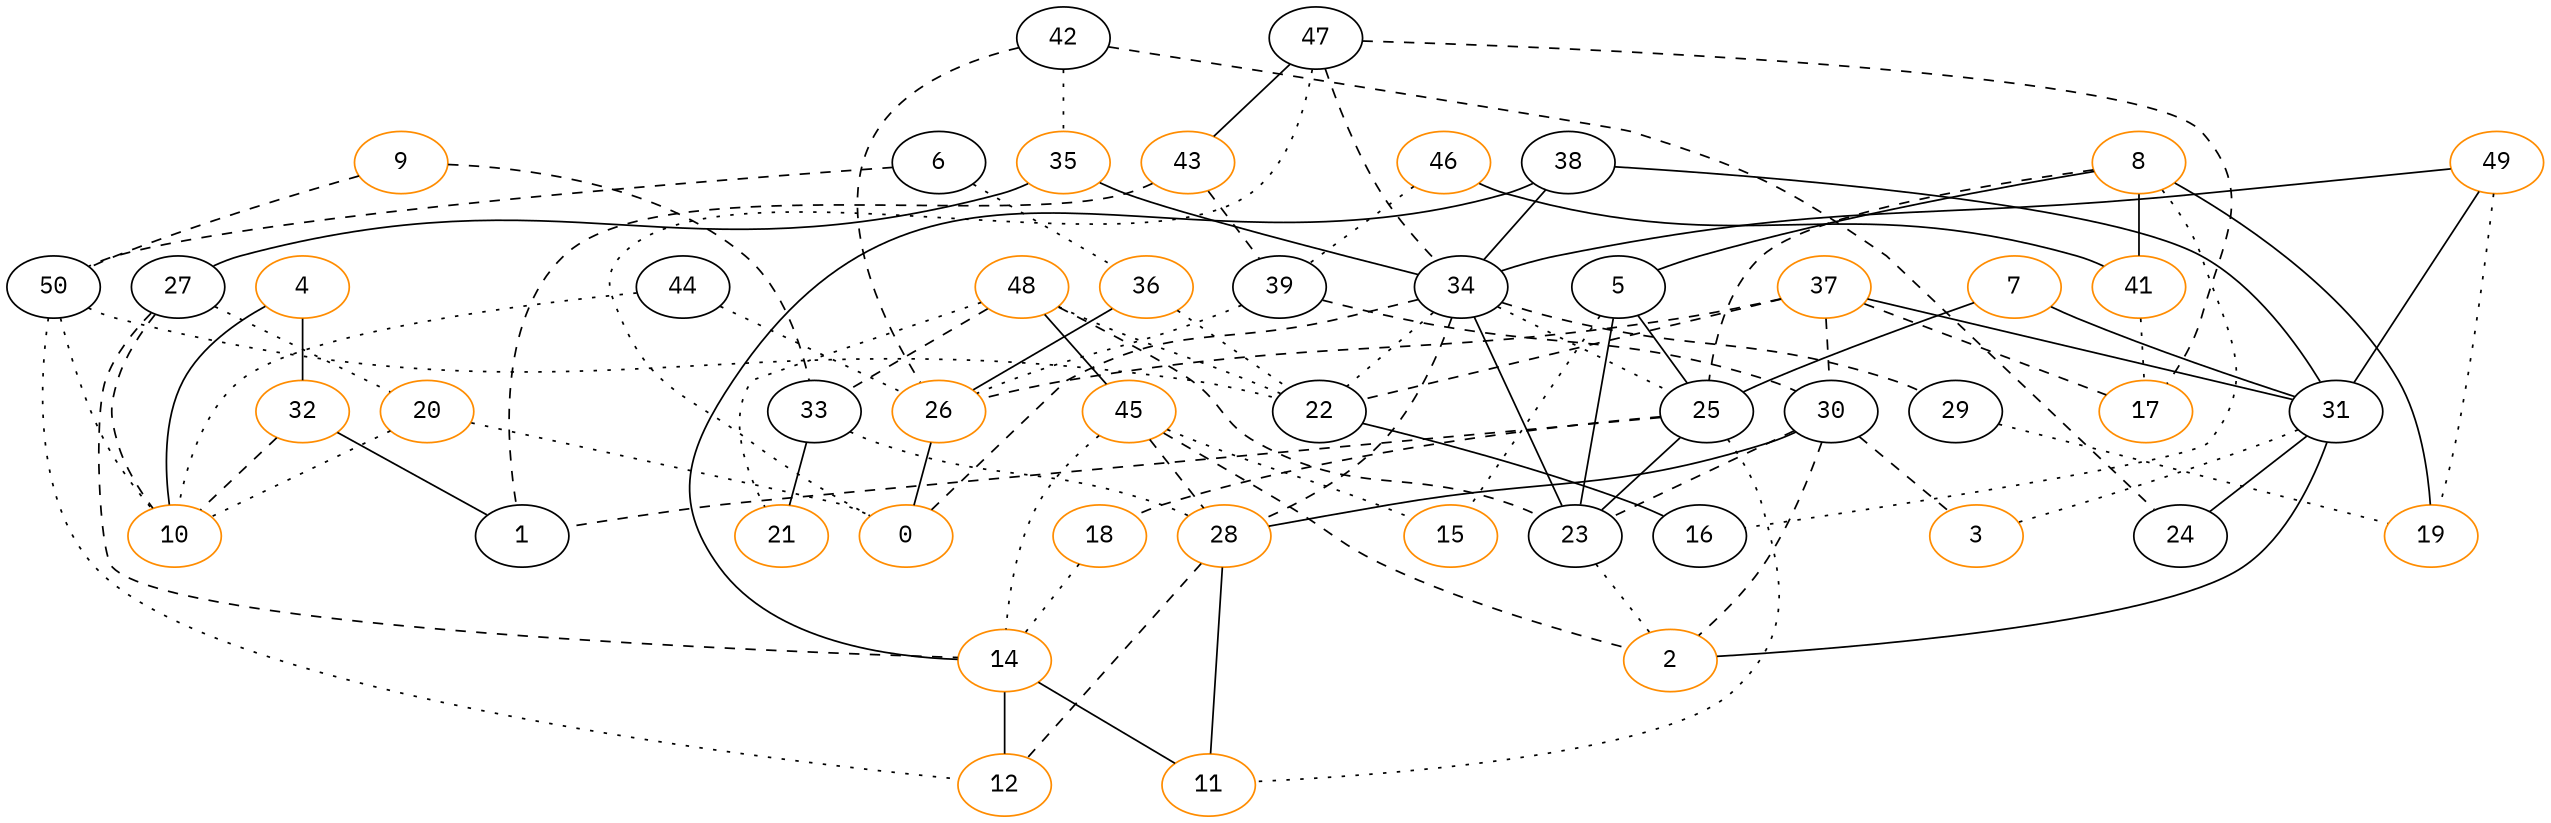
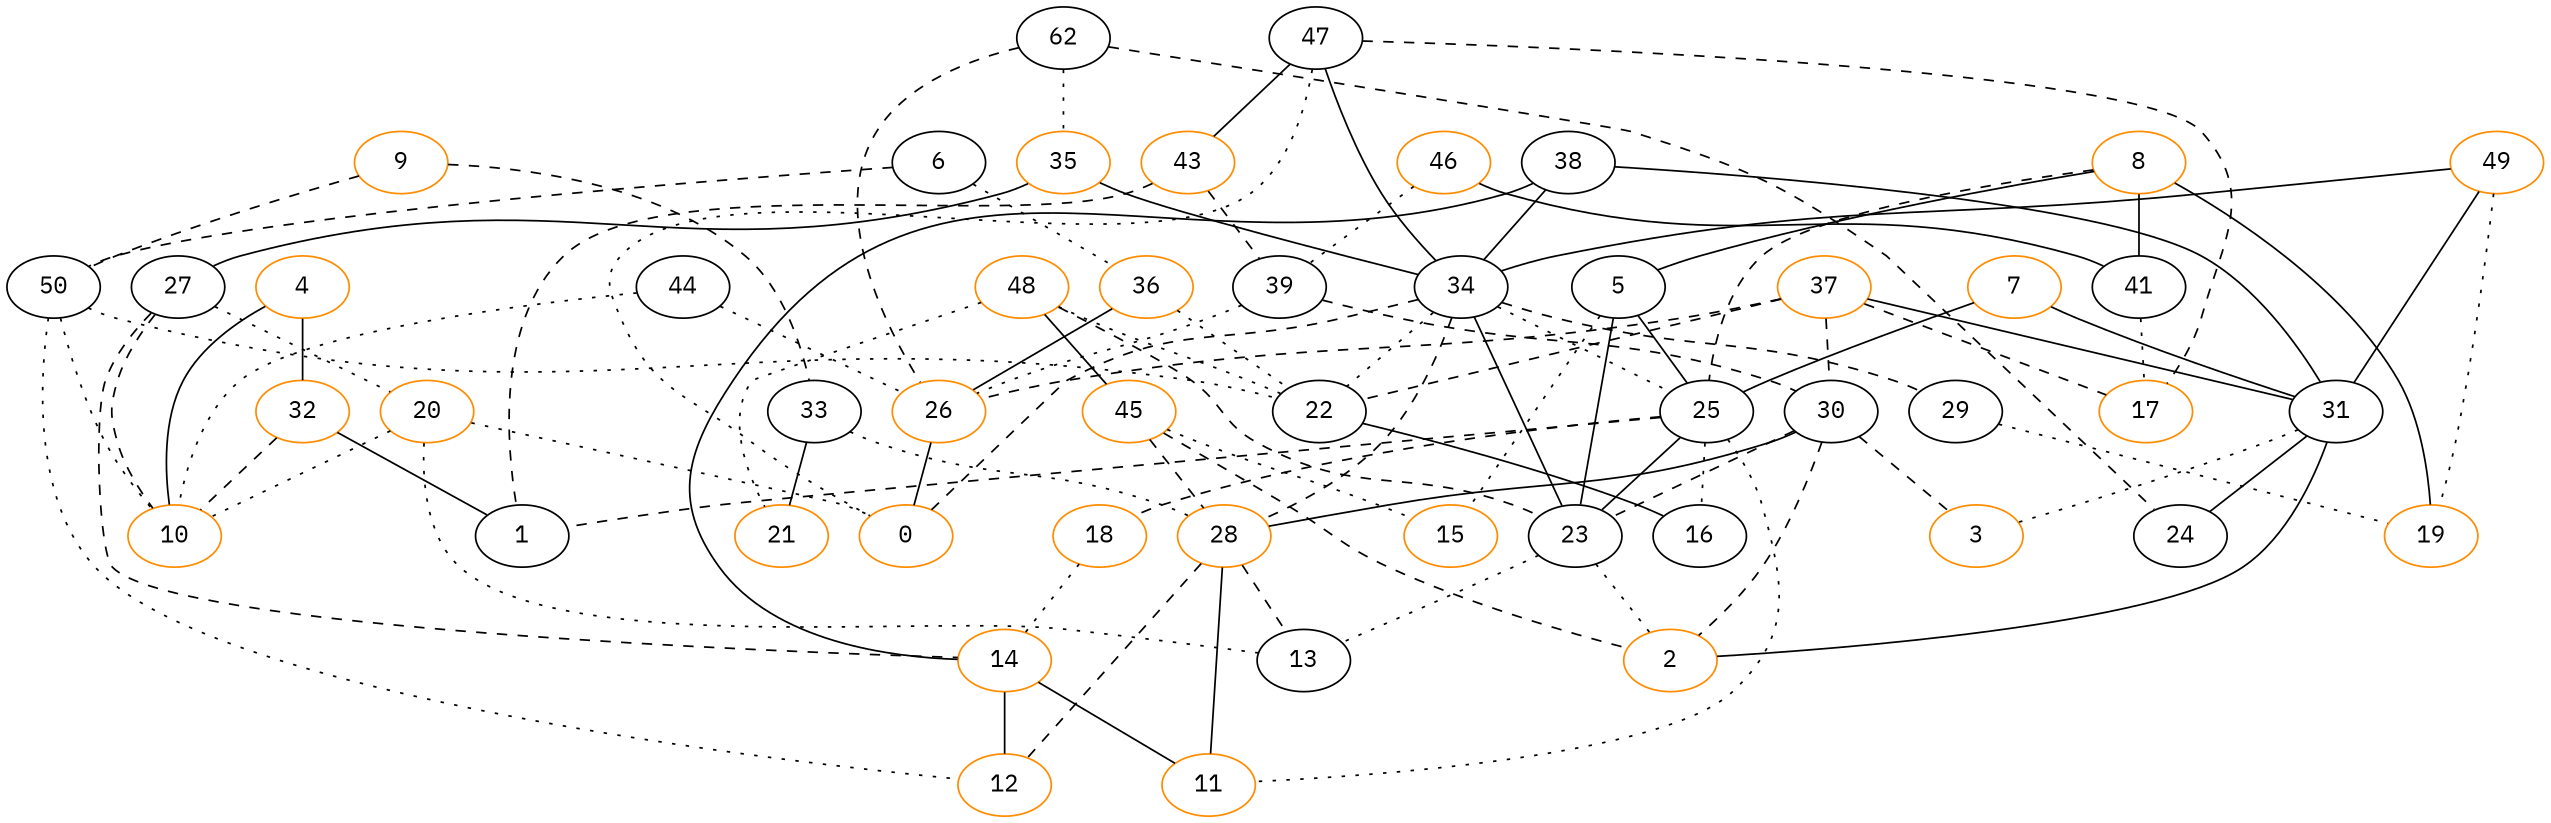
(1063, 38) -> (1063, 38)
(1369, 172) -> (1369, 172)
(2139, 287) -> (2139, 287)
(918, 349) -> none
(2096, 471) -> (1703, 486)
(1030, 521) -> none
none -> (1304, 661)
